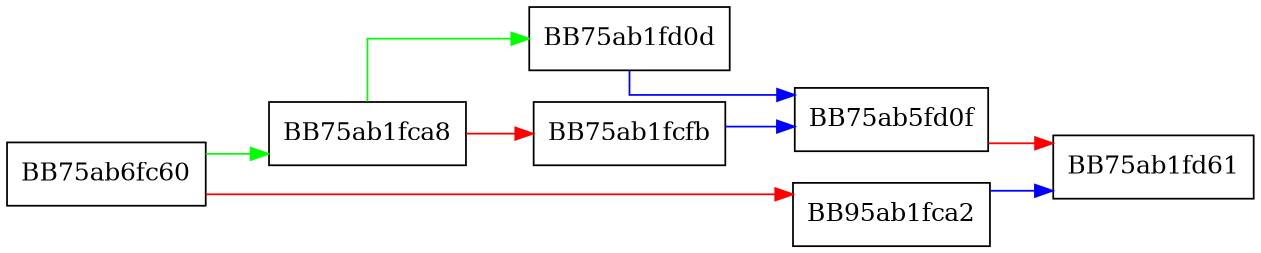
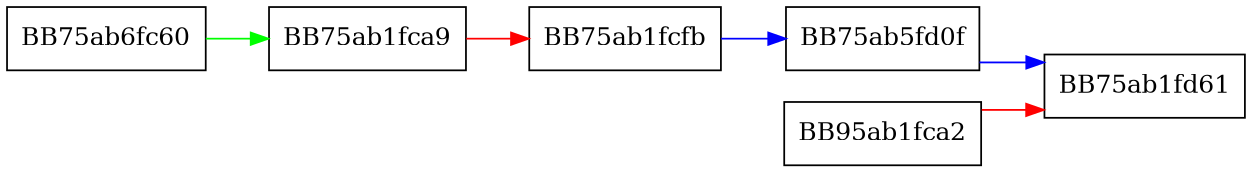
(629, 39) -> none
(367, 134) -> (367, 39)
(1012, 143) -> (1003, 62)
(1013, 191) -> (1004, 110)
(491, 194) -> none
